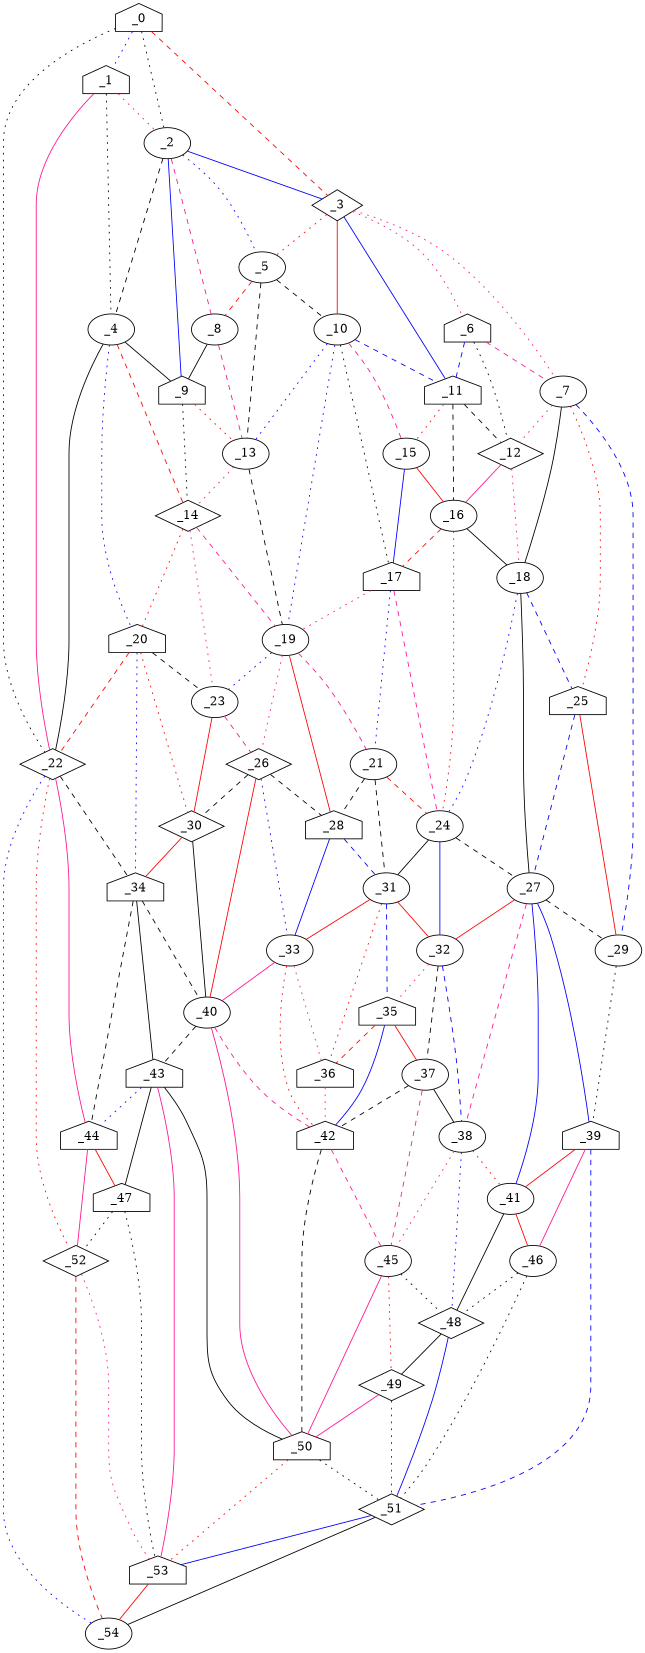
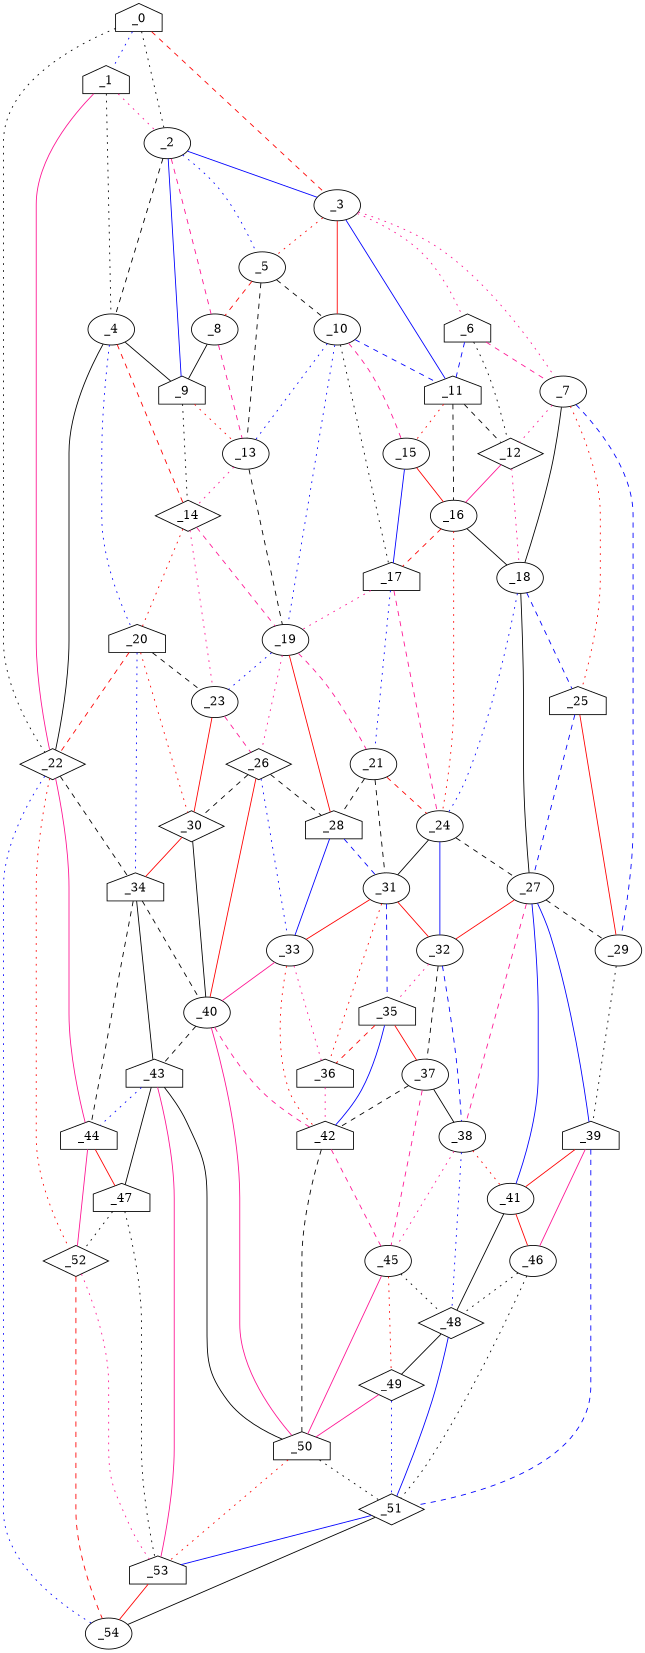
(337, 205) -> (337, 205)
